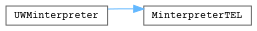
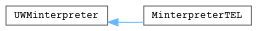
(121, 9) -> (131, 22)
